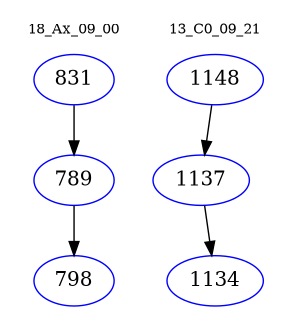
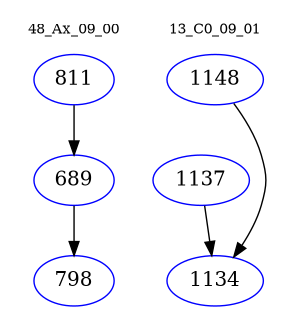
(74, 30) -> (74, 30)
(215, 30) -> (215, 30)
(74, 80) -> (74, 80)
(209, 123) -> (265, 173)
(74, 180) -> (74, 180)
